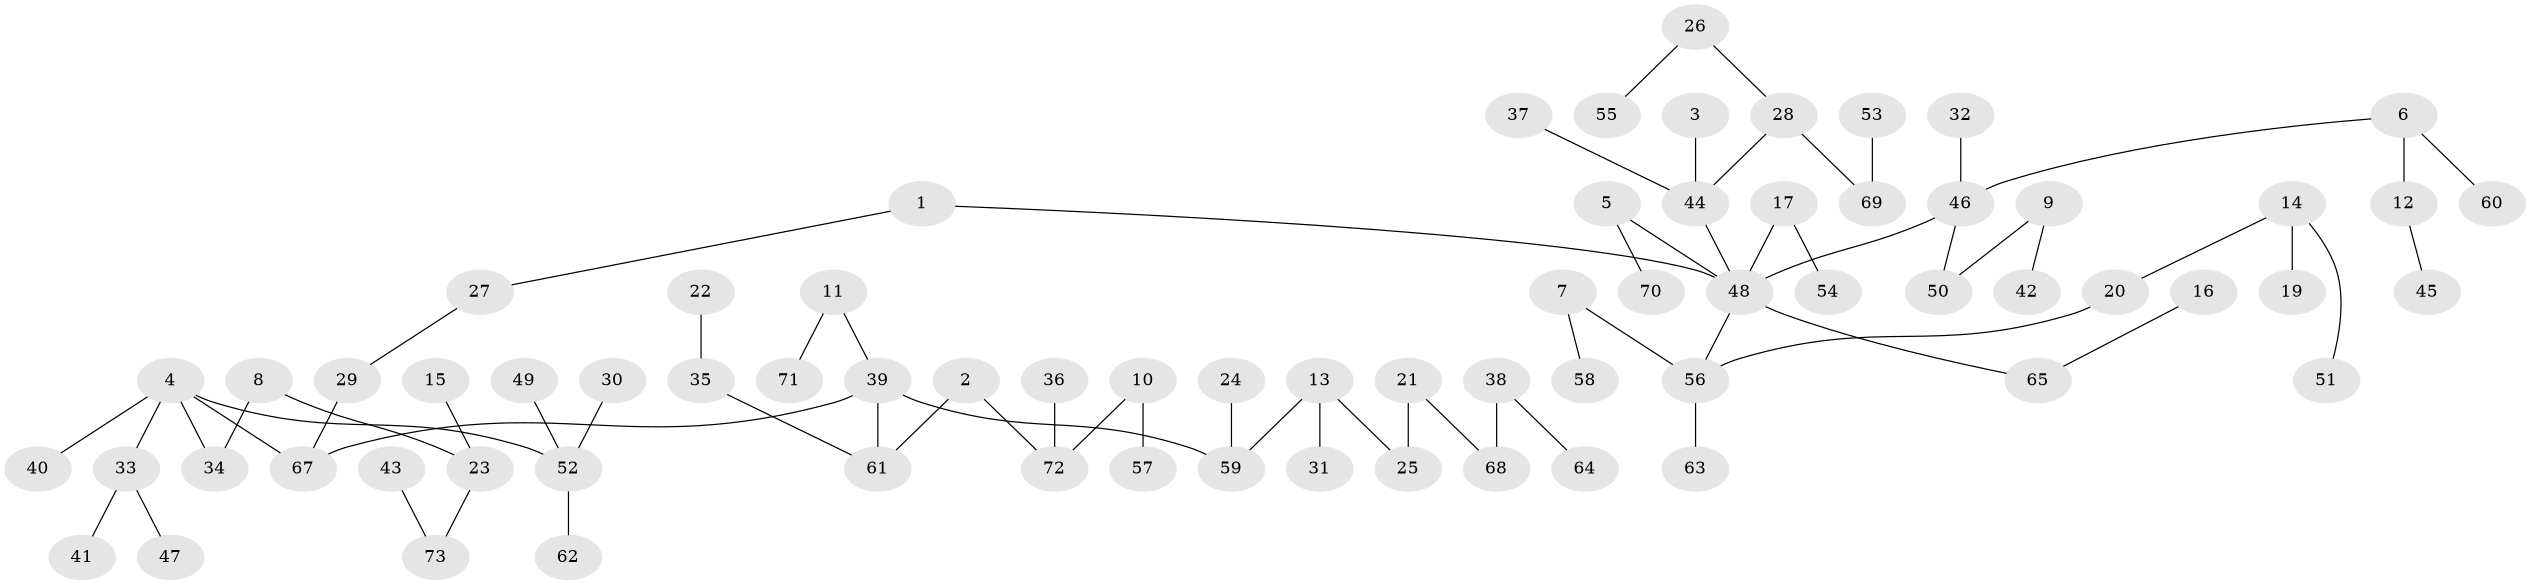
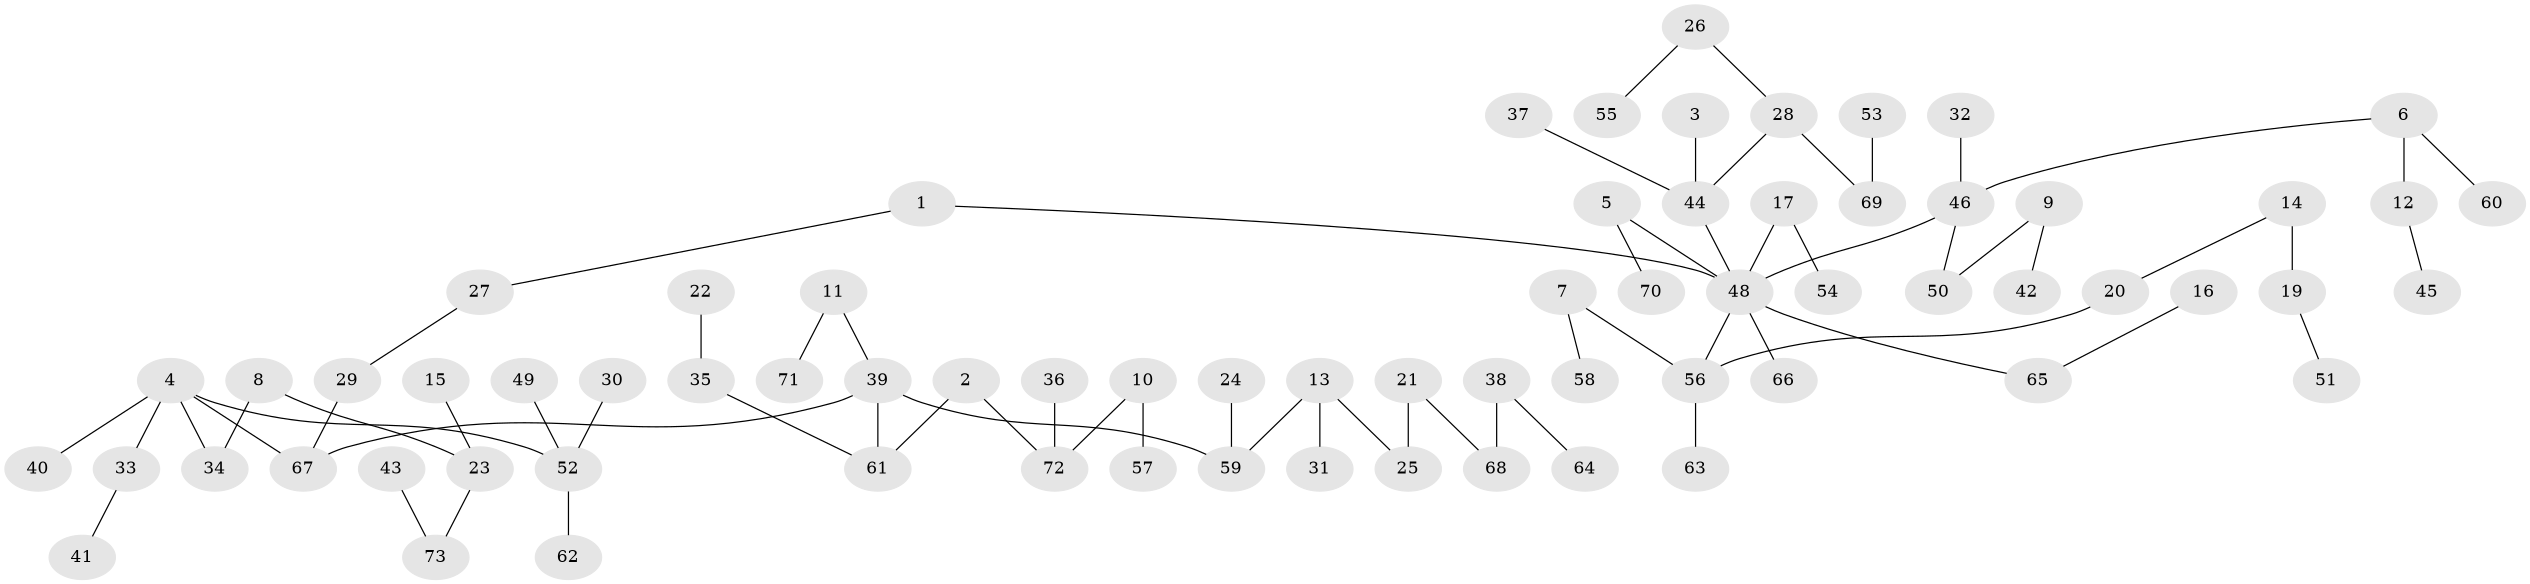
(2340, 287) -> (2309, 336)
none -> (1784, 381)
(171, 557) -> none
